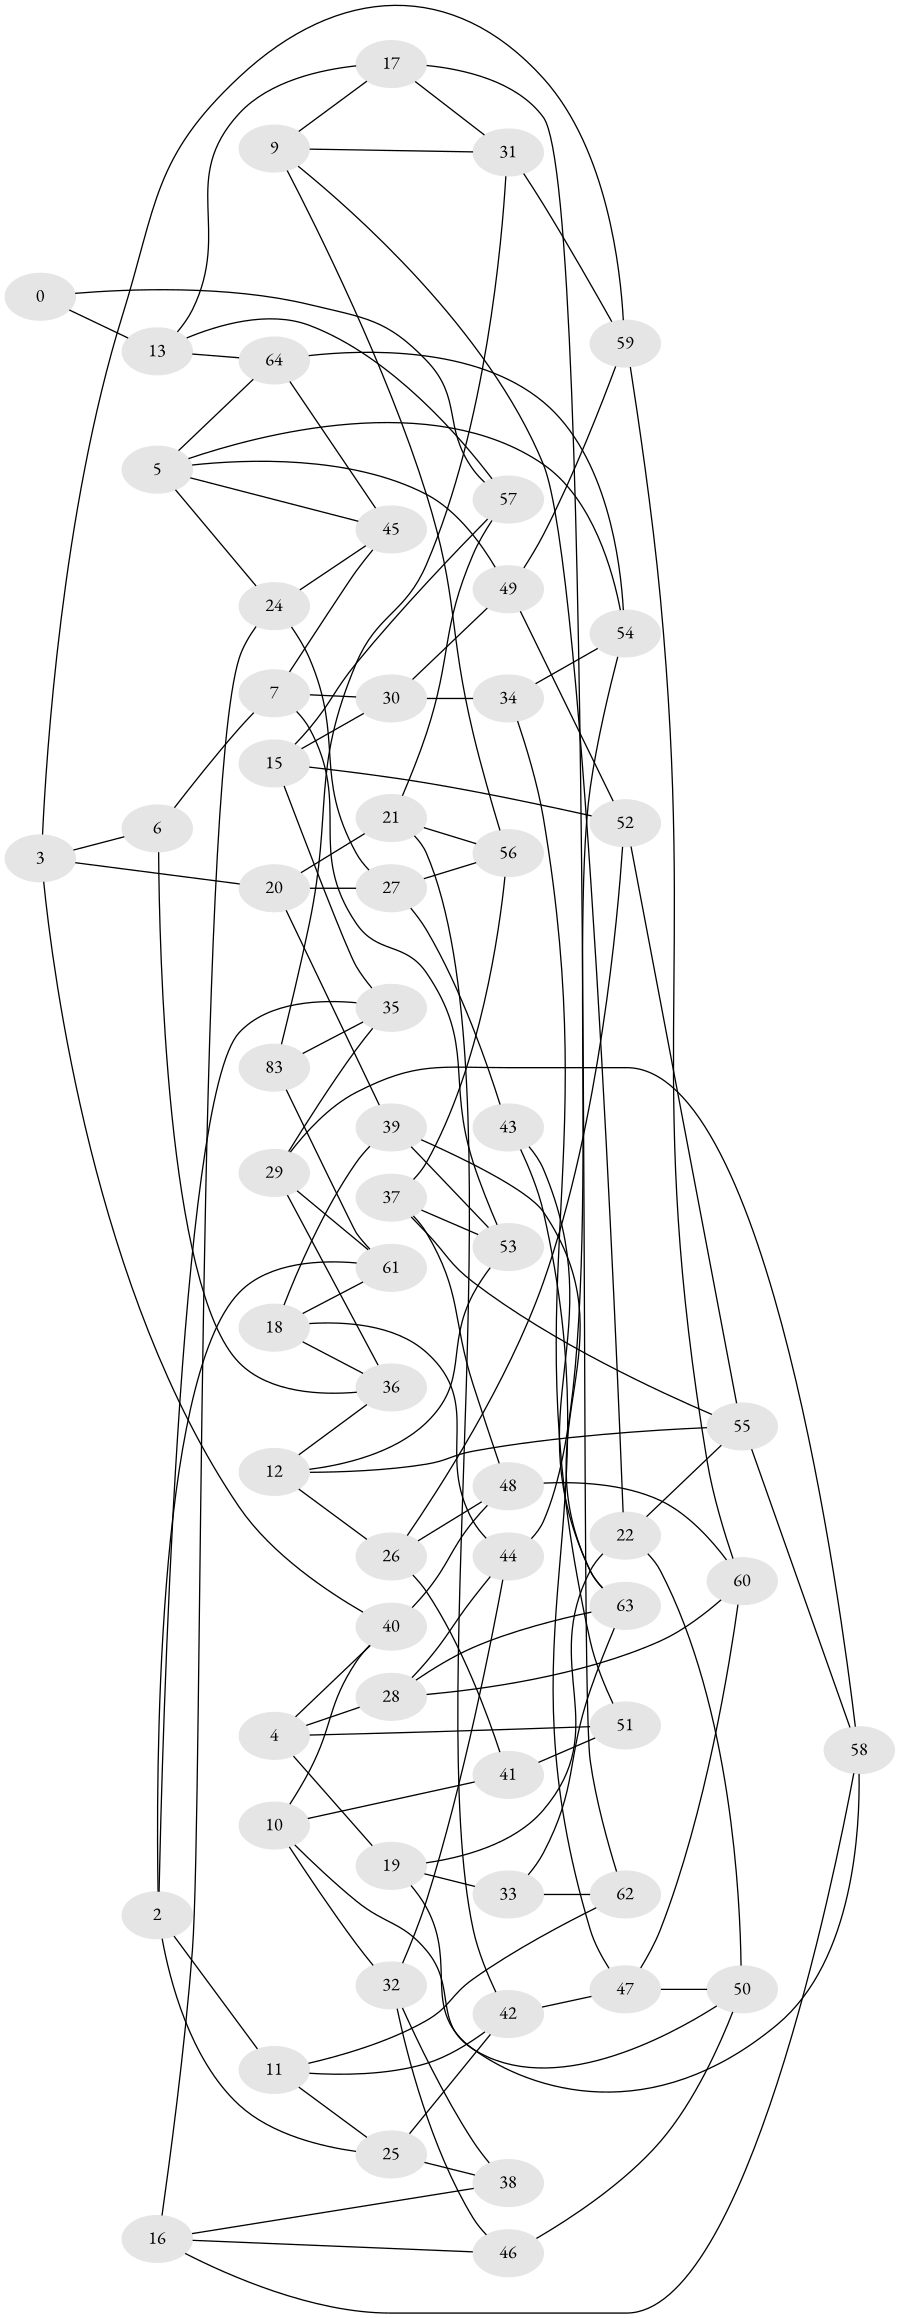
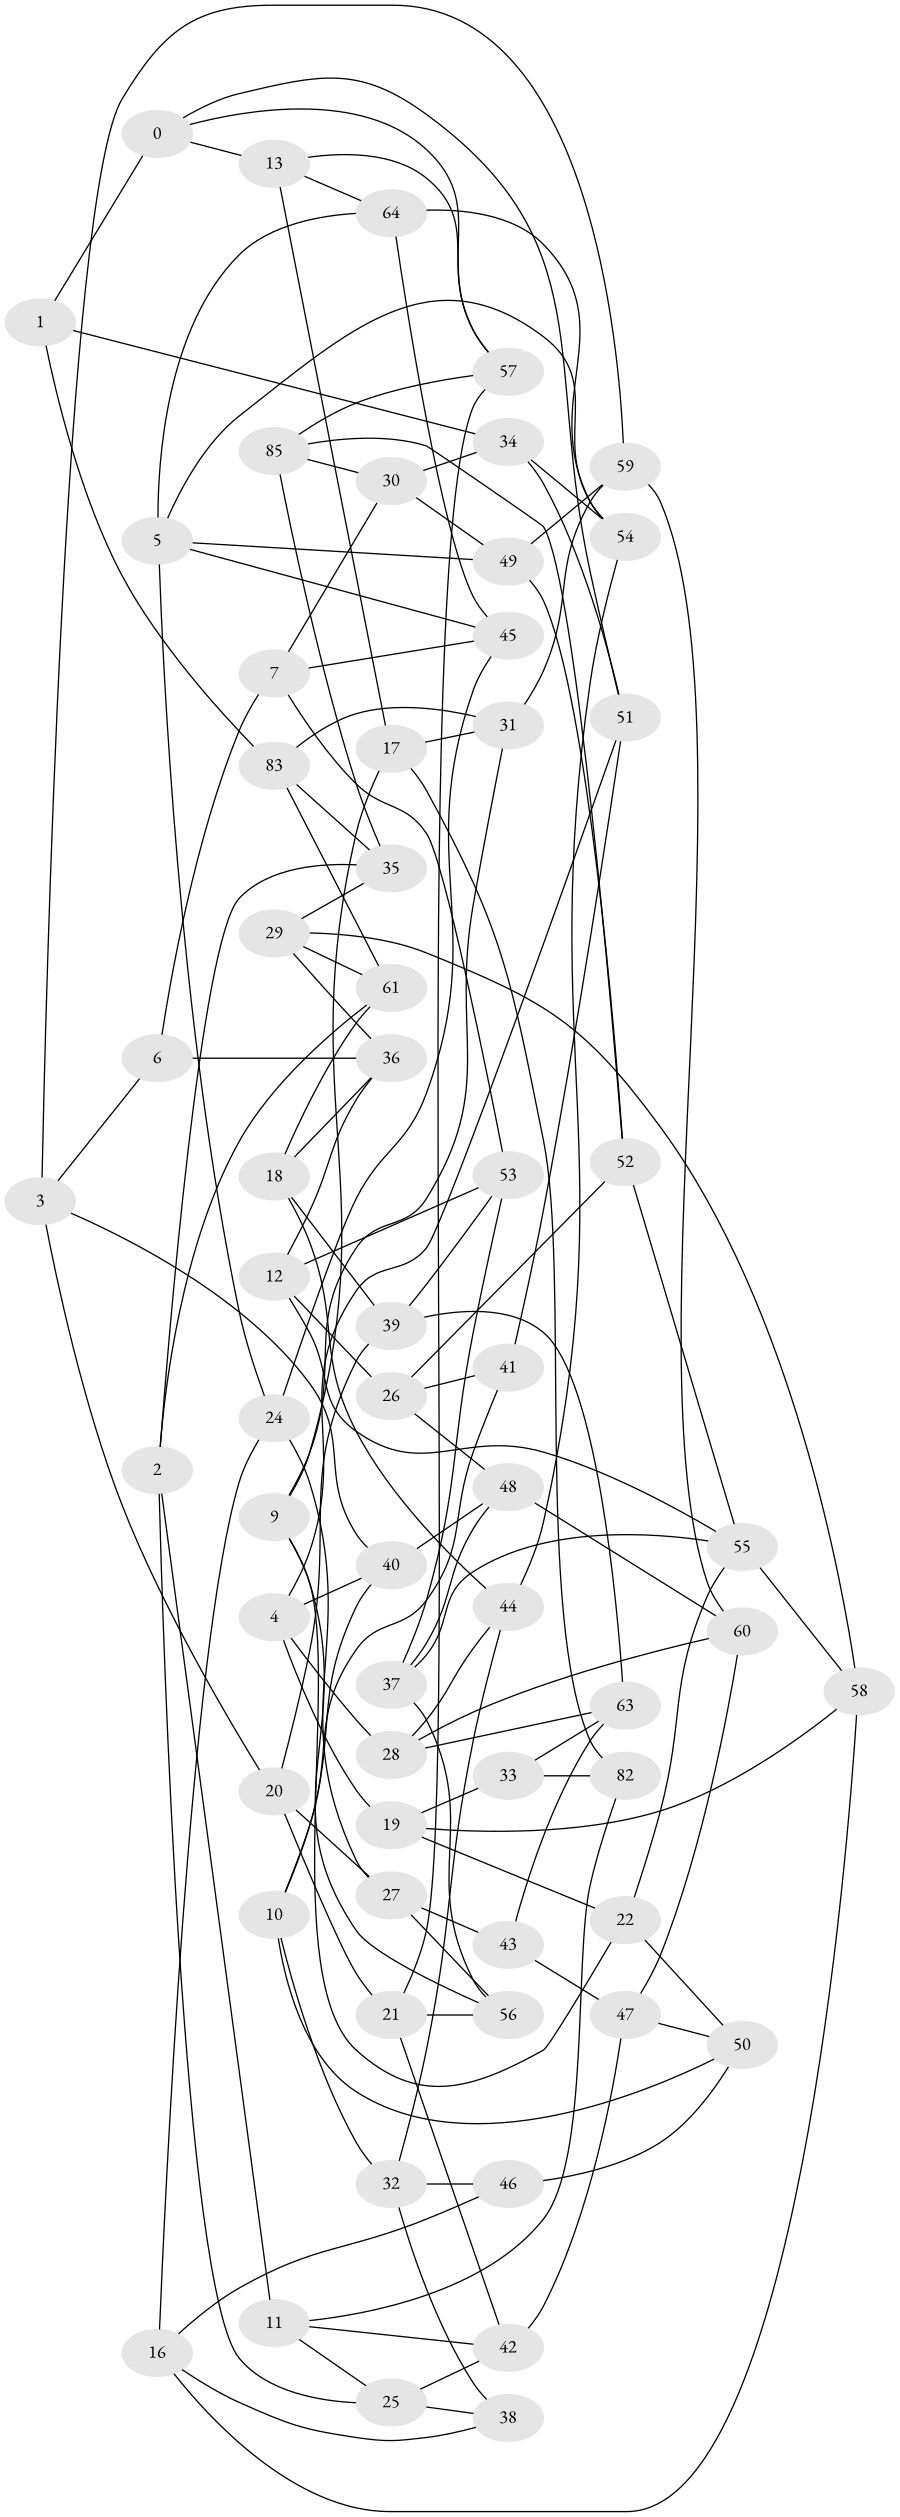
none -> (542, 257)
none -> (40, 322)
(274, 763) -> (274, 451)
(625, 1894) -> (625, 1776)
